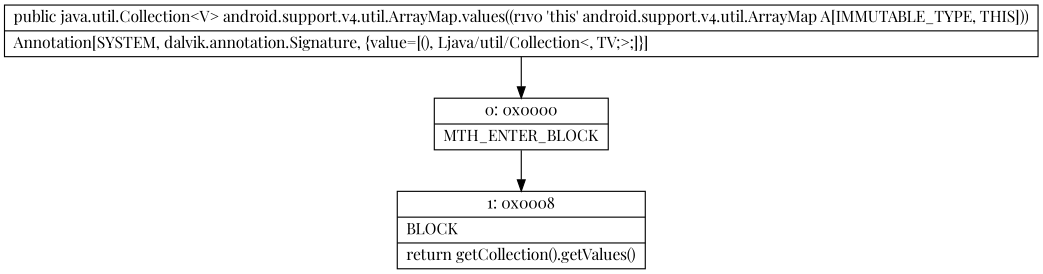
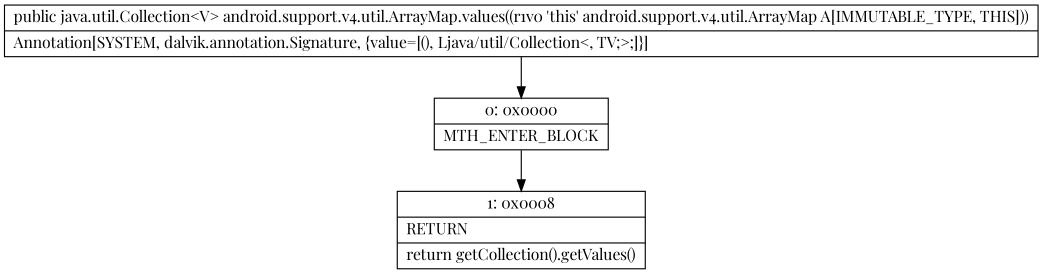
(432, 229) -> (437, 229)
